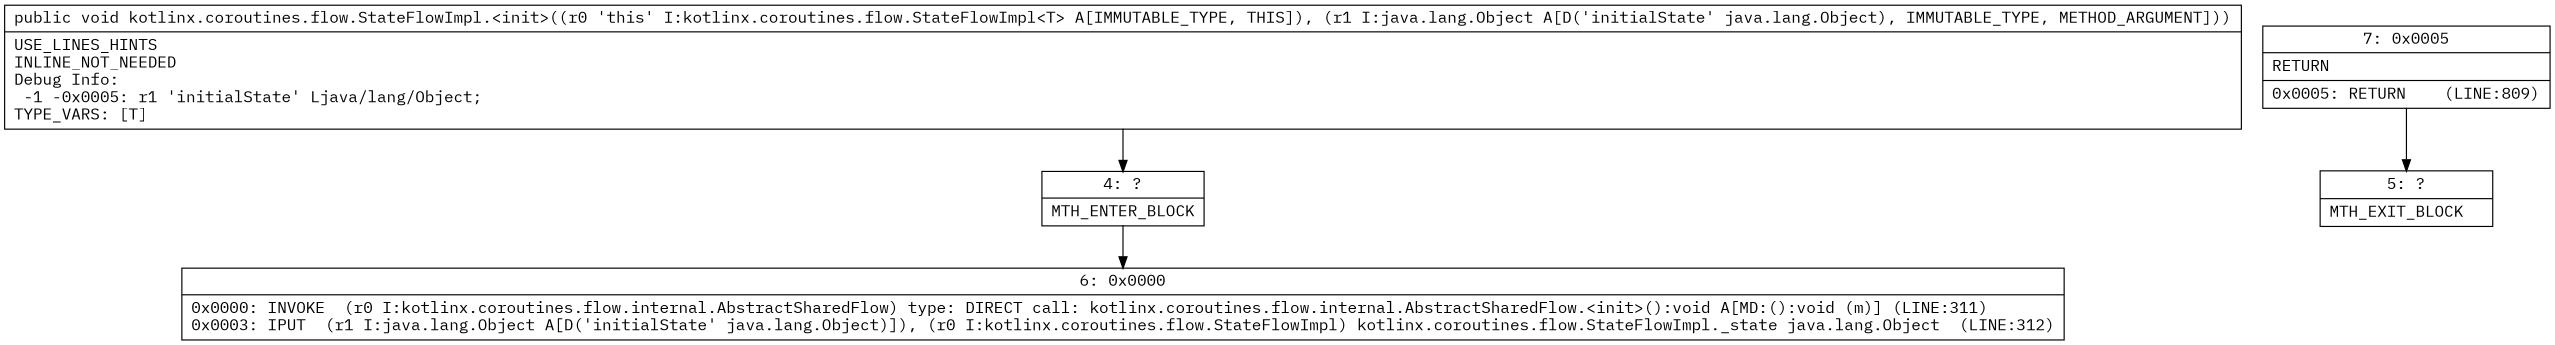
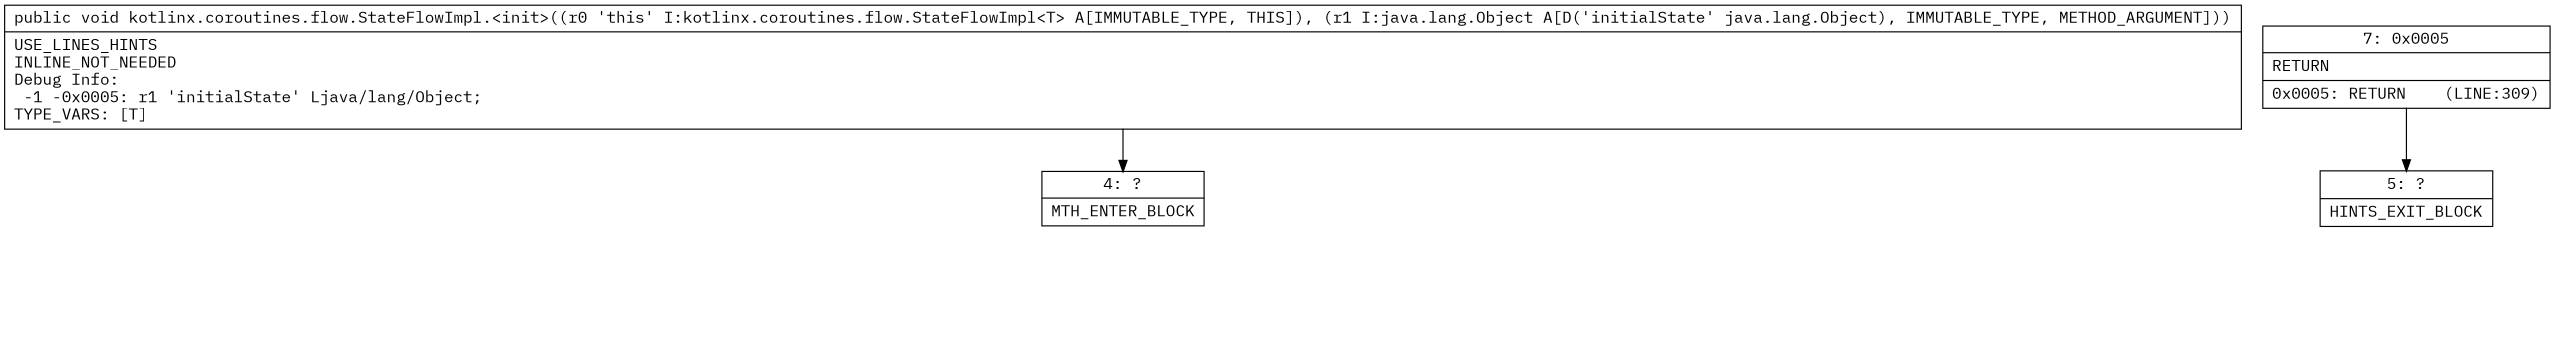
(2406, 94) -> (2406, 94)
(2397, 212) -> (2406, 212)
(1123, 304) -> none
